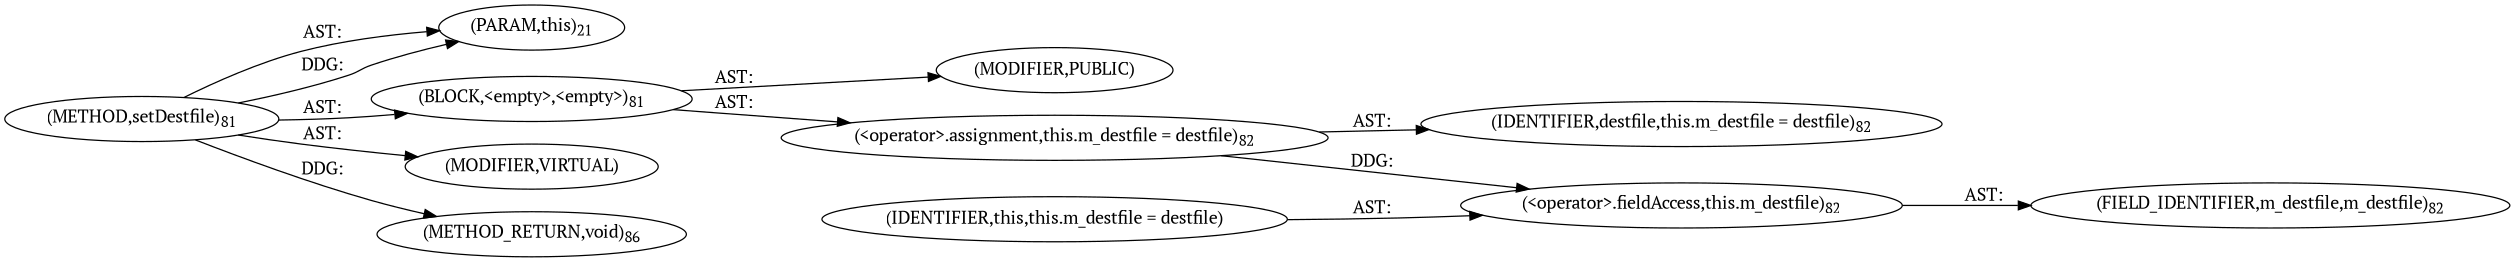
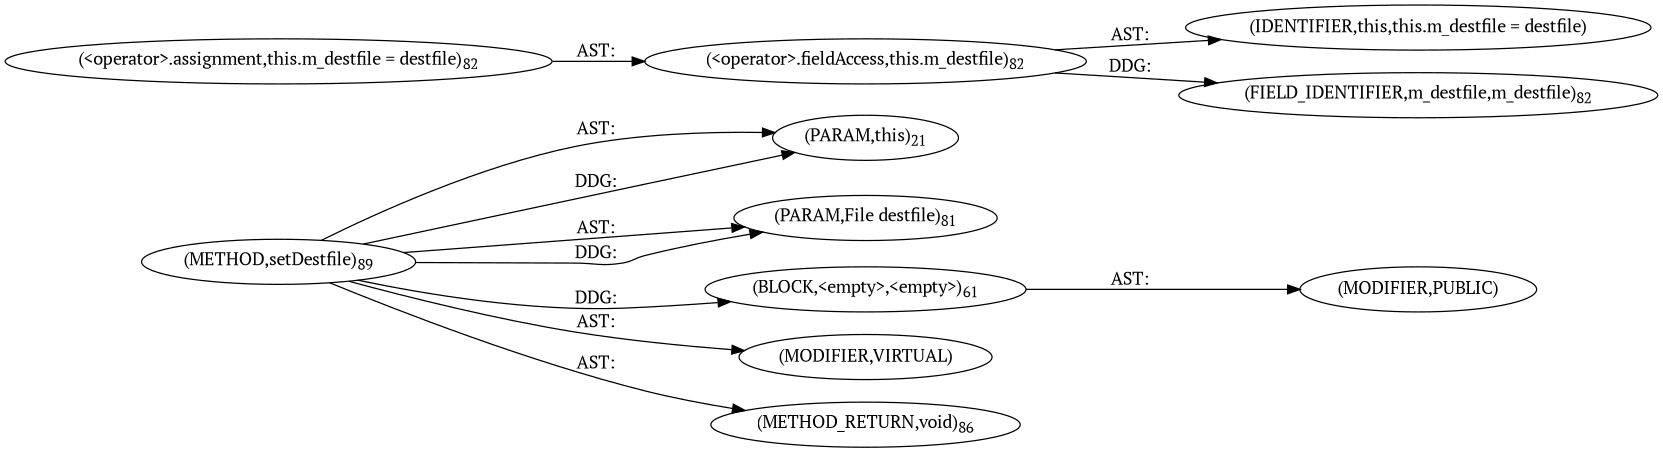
(637, 97) -> (971, 288)
(325, 108) -> (599, 299)
(755, 116) -> none
(229, 117) -> (366, 260)
(1681, 124) -> none
(1375, 162) -> (599, 52)
(325, 170) -> (599, 364)
(1987, 196) -> (1133, 67)
none -> (866, 218)
(1379, 218) -> (1132, 45)
